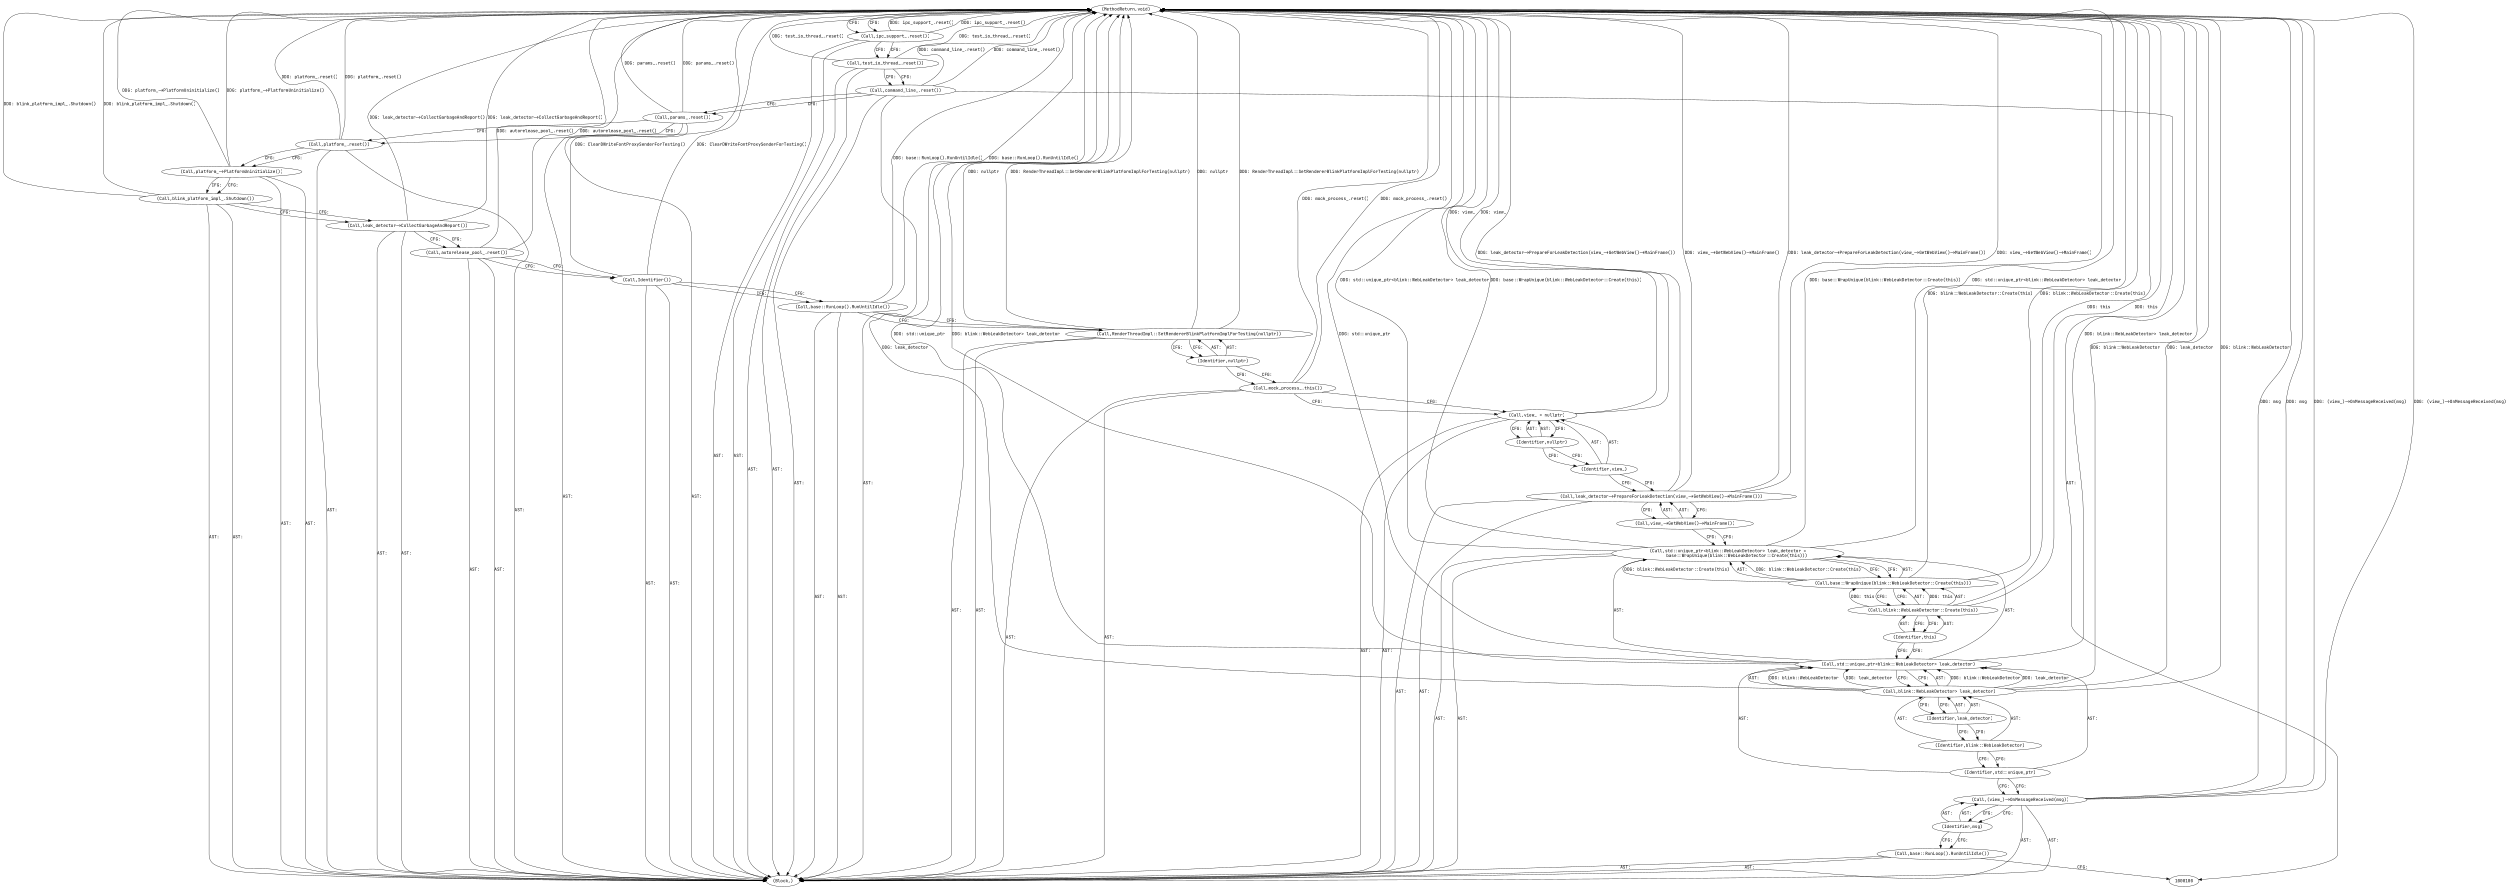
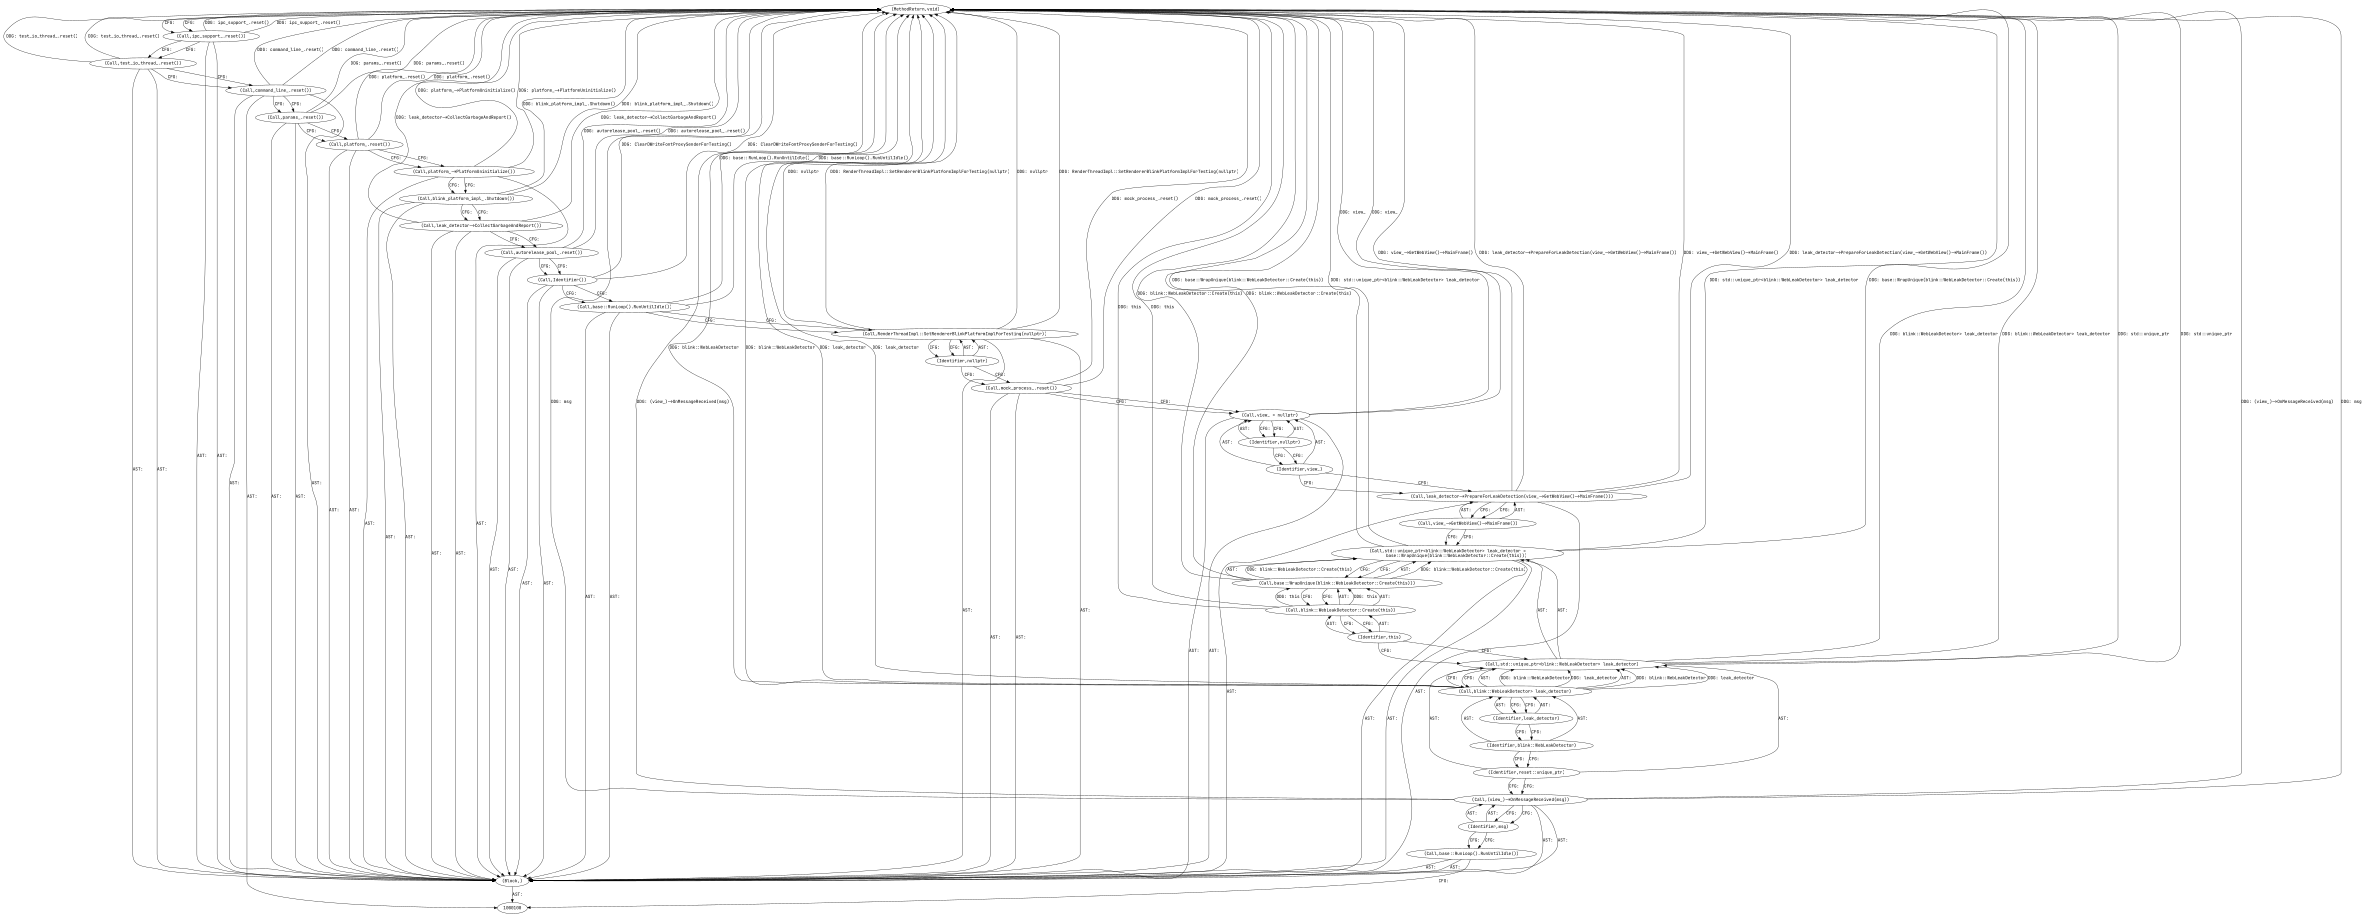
(1288, 388) -> (1021, 388)
(2000, 773) -> (1527, 773)
none -> (512, 893)
